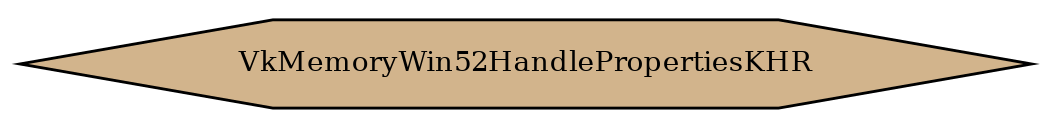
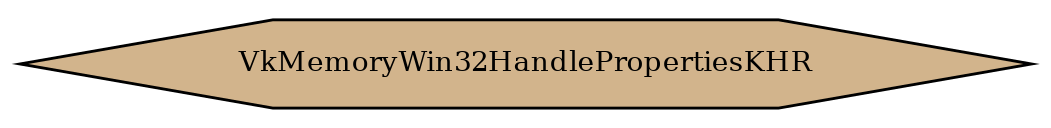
(526, 64) -> (526, 64)
